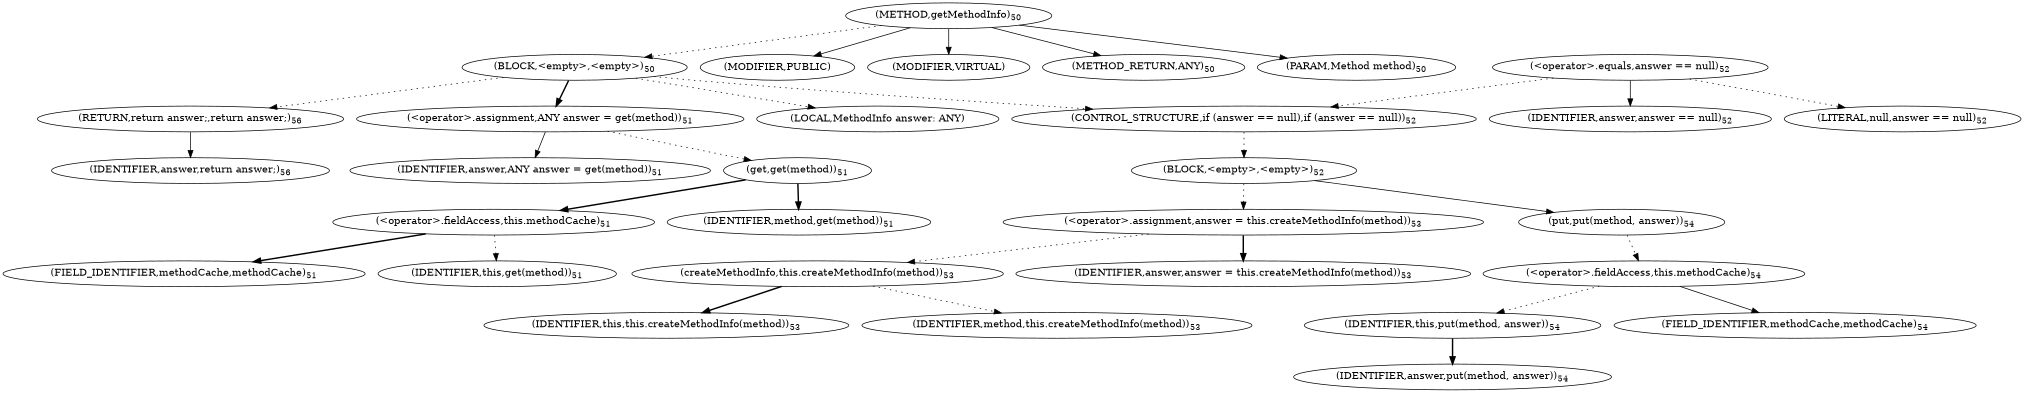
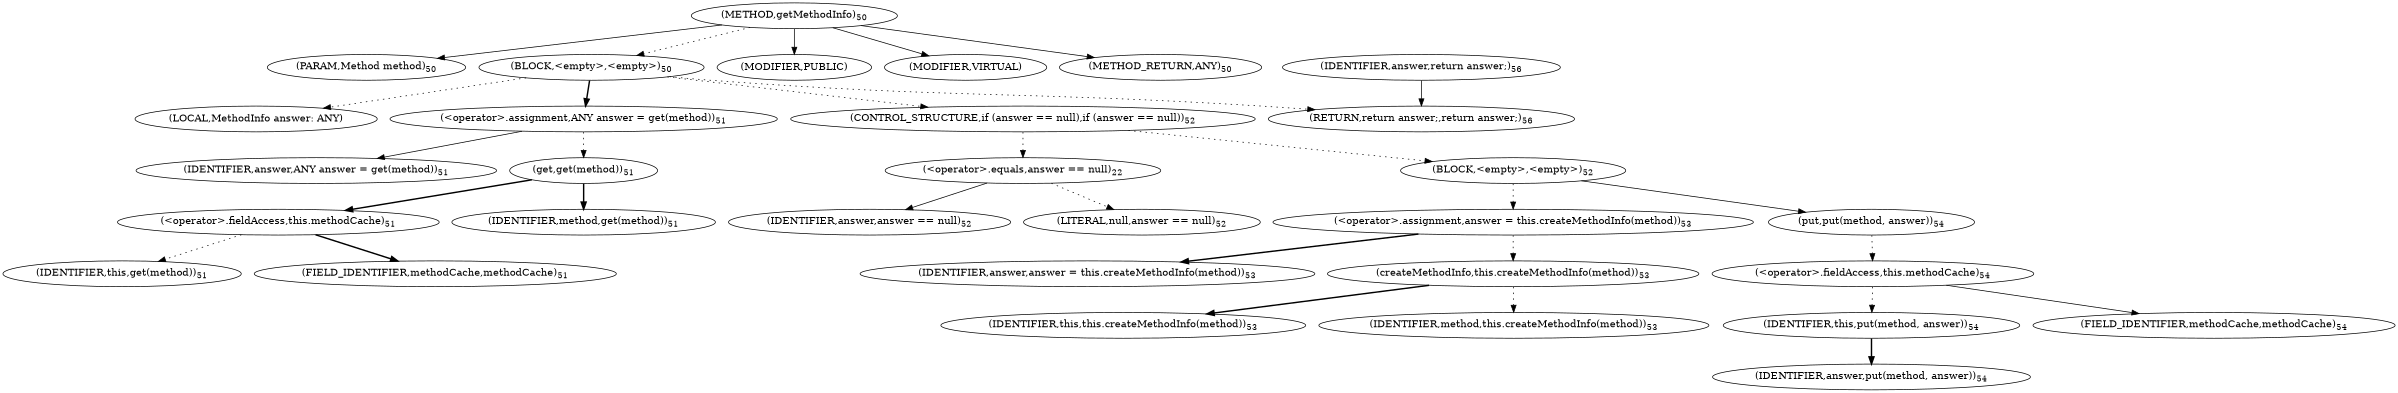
(1725, 66) -> (1118, 169)
(1446, 92) -> (1023, 141)
(191, 141) -> (1421, 90)
